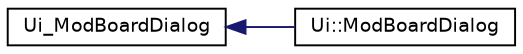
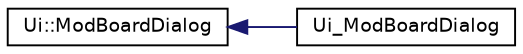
(270, 27) -> (272, 27)
